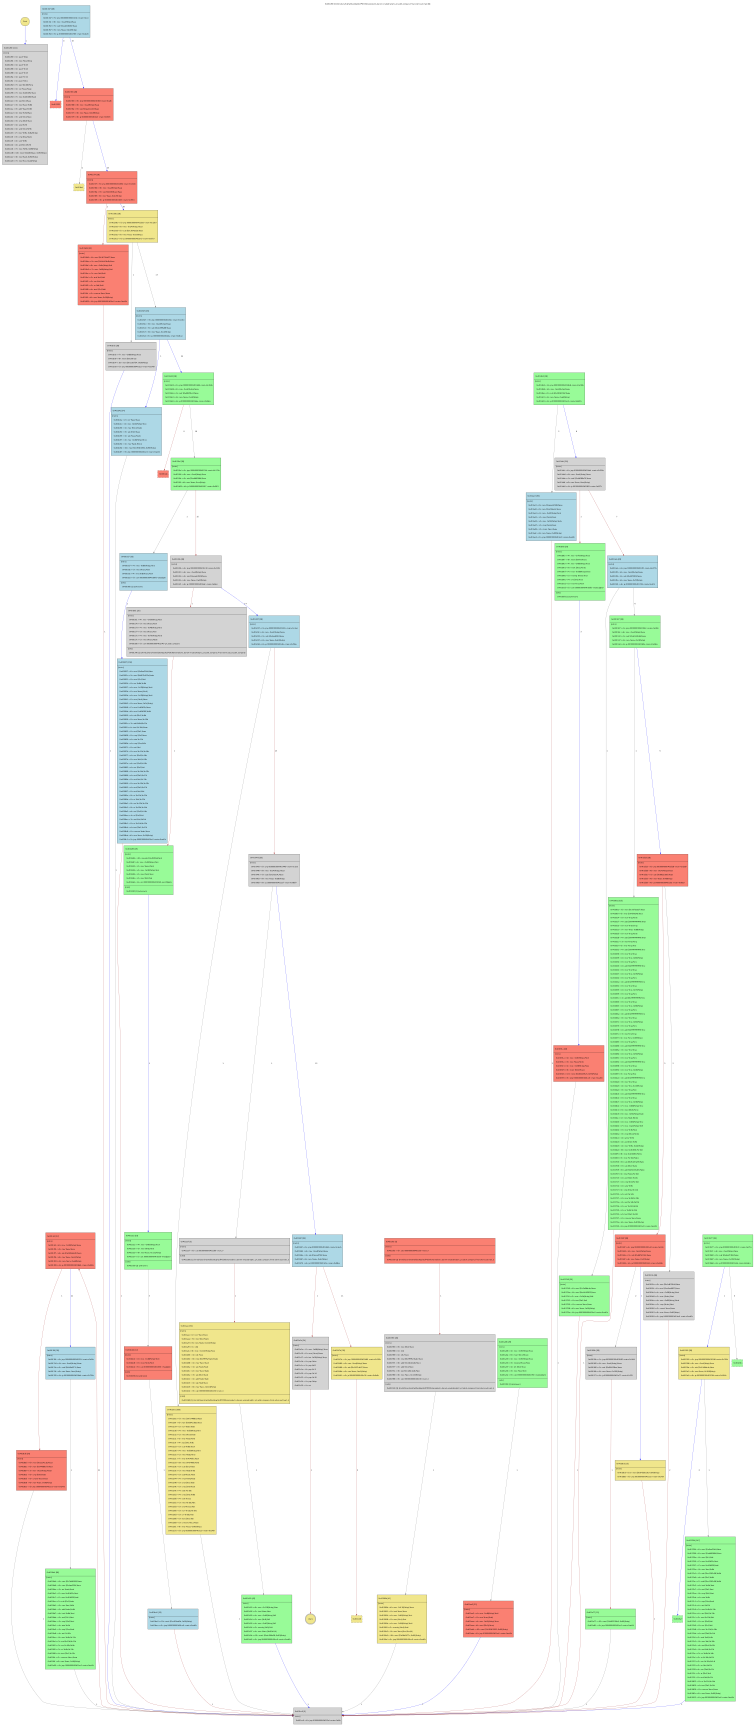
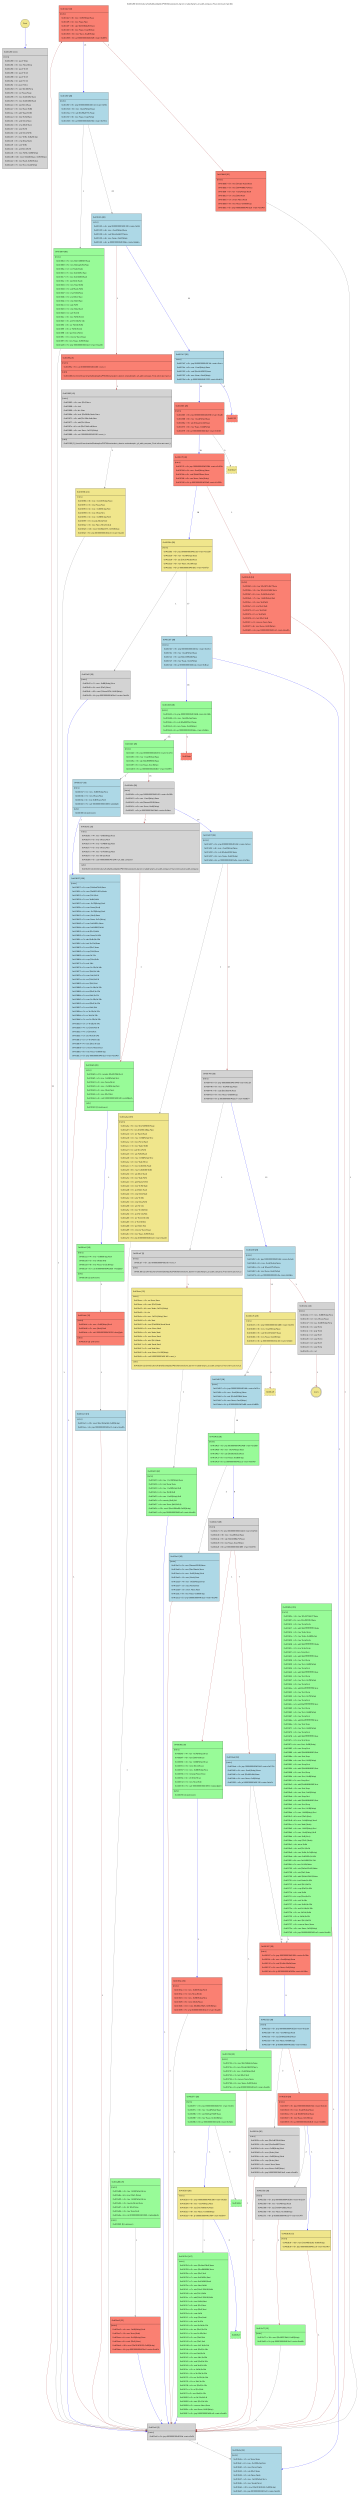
none -> (117, 230)
(635, 632) -> (285, 1959)
(634, 772) -> (287, 1939)
(662, 870) -> (285, 2032)
(115, 1166) -> (209, 2449)
none -> (236, 1392)
